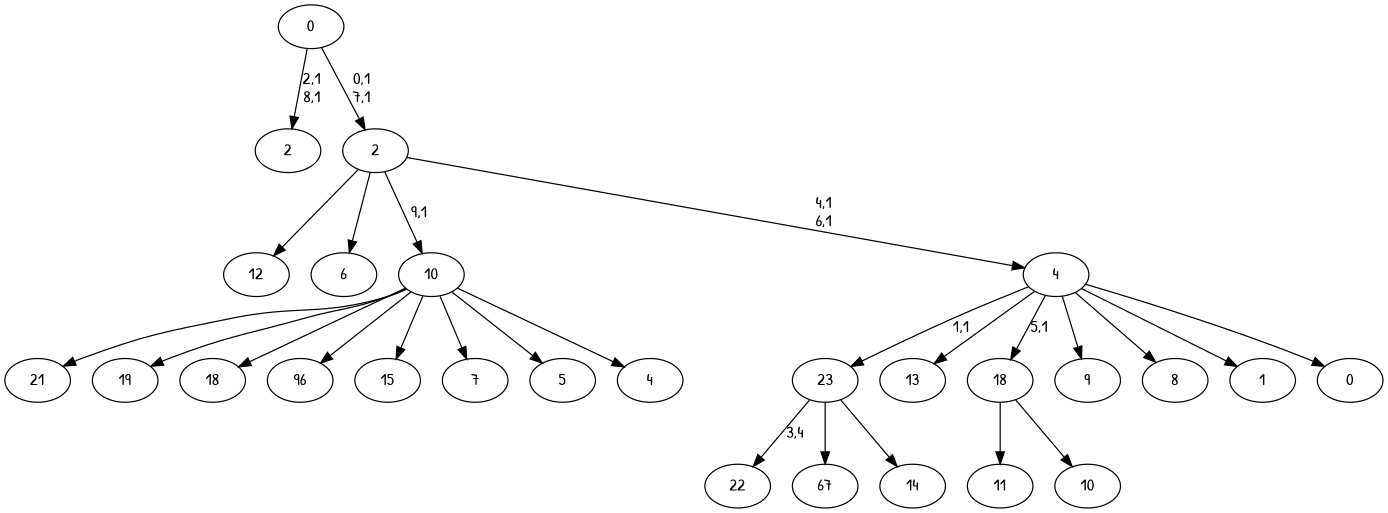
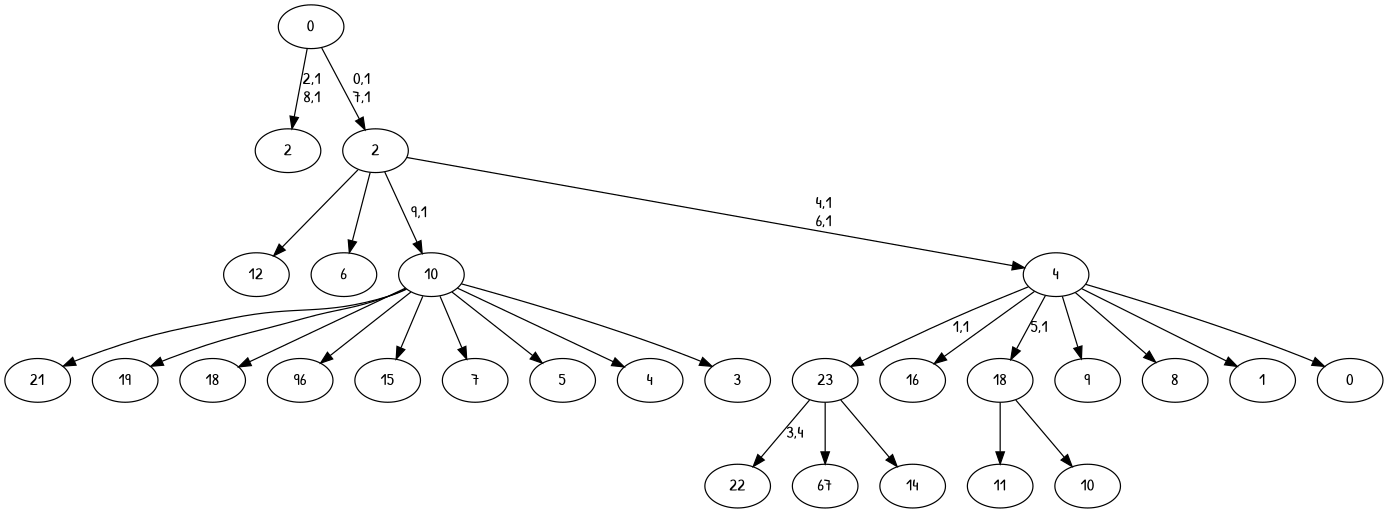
none -> (738, 380)
(913, 380) -> (913, 380)
